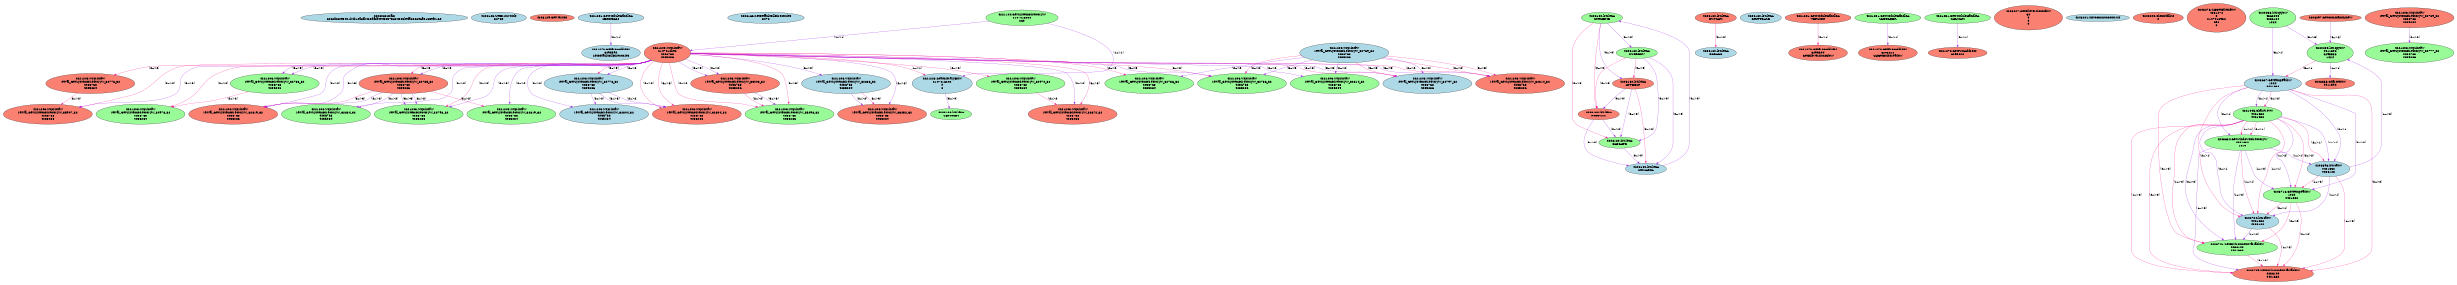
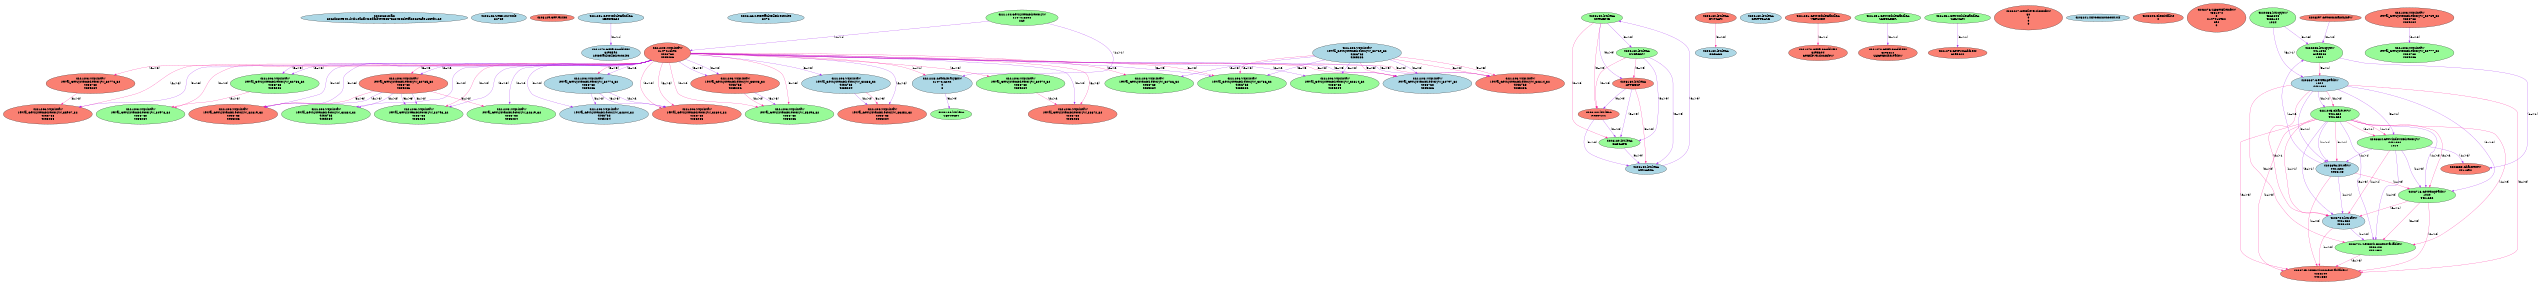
(2196, 219) -> (2447, 150)
